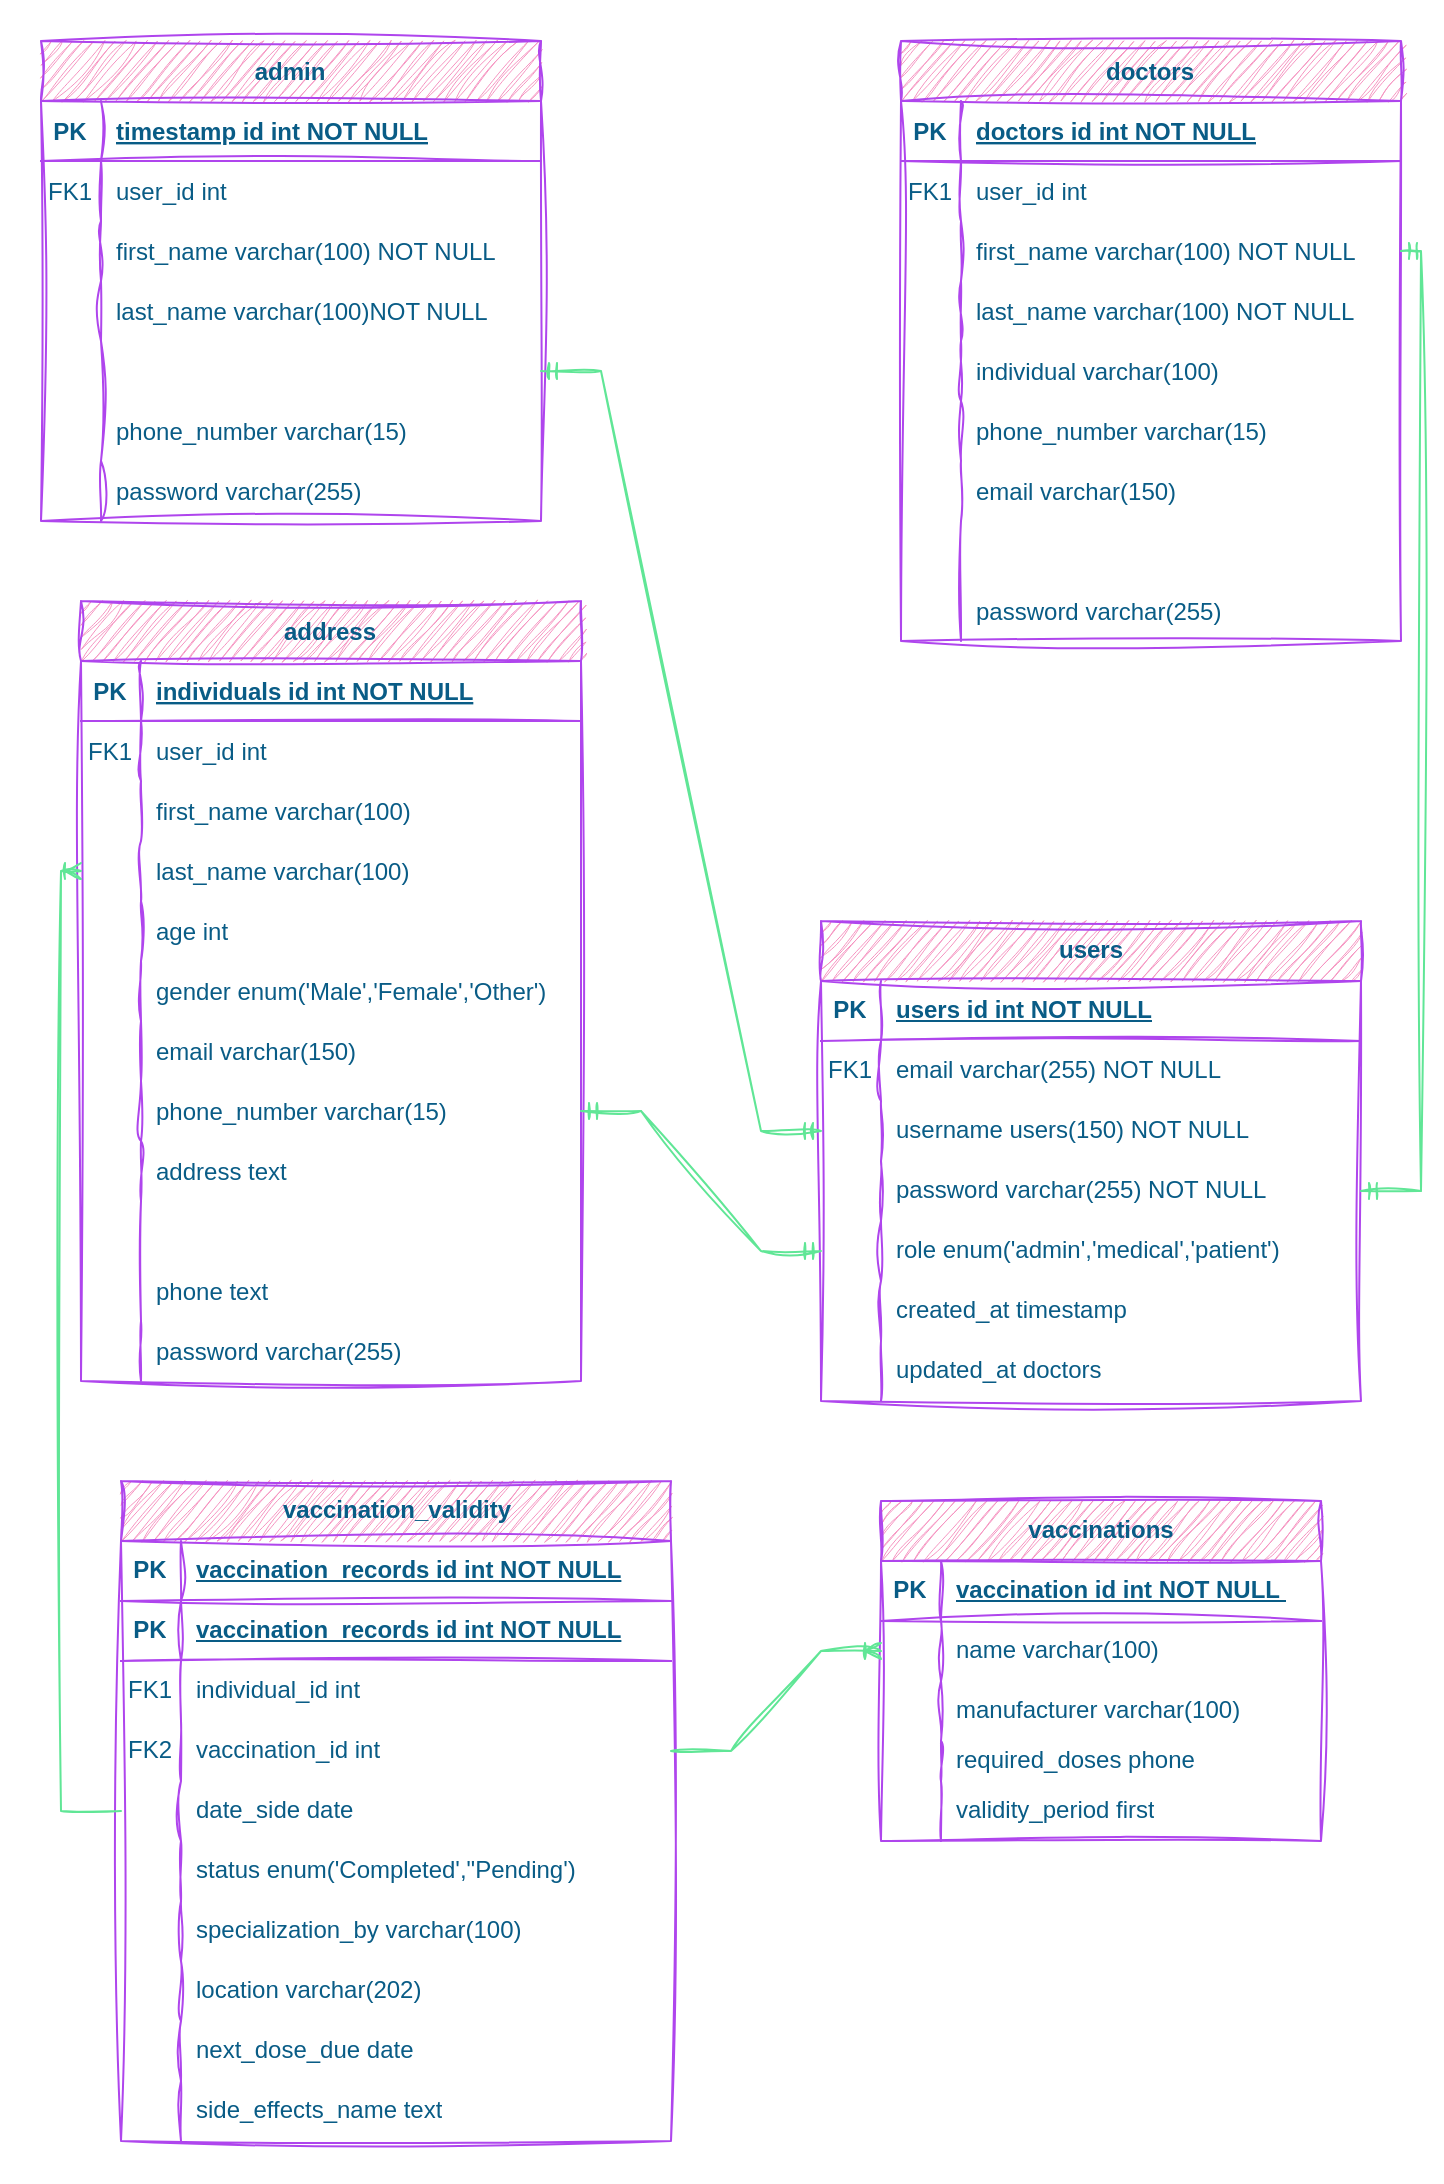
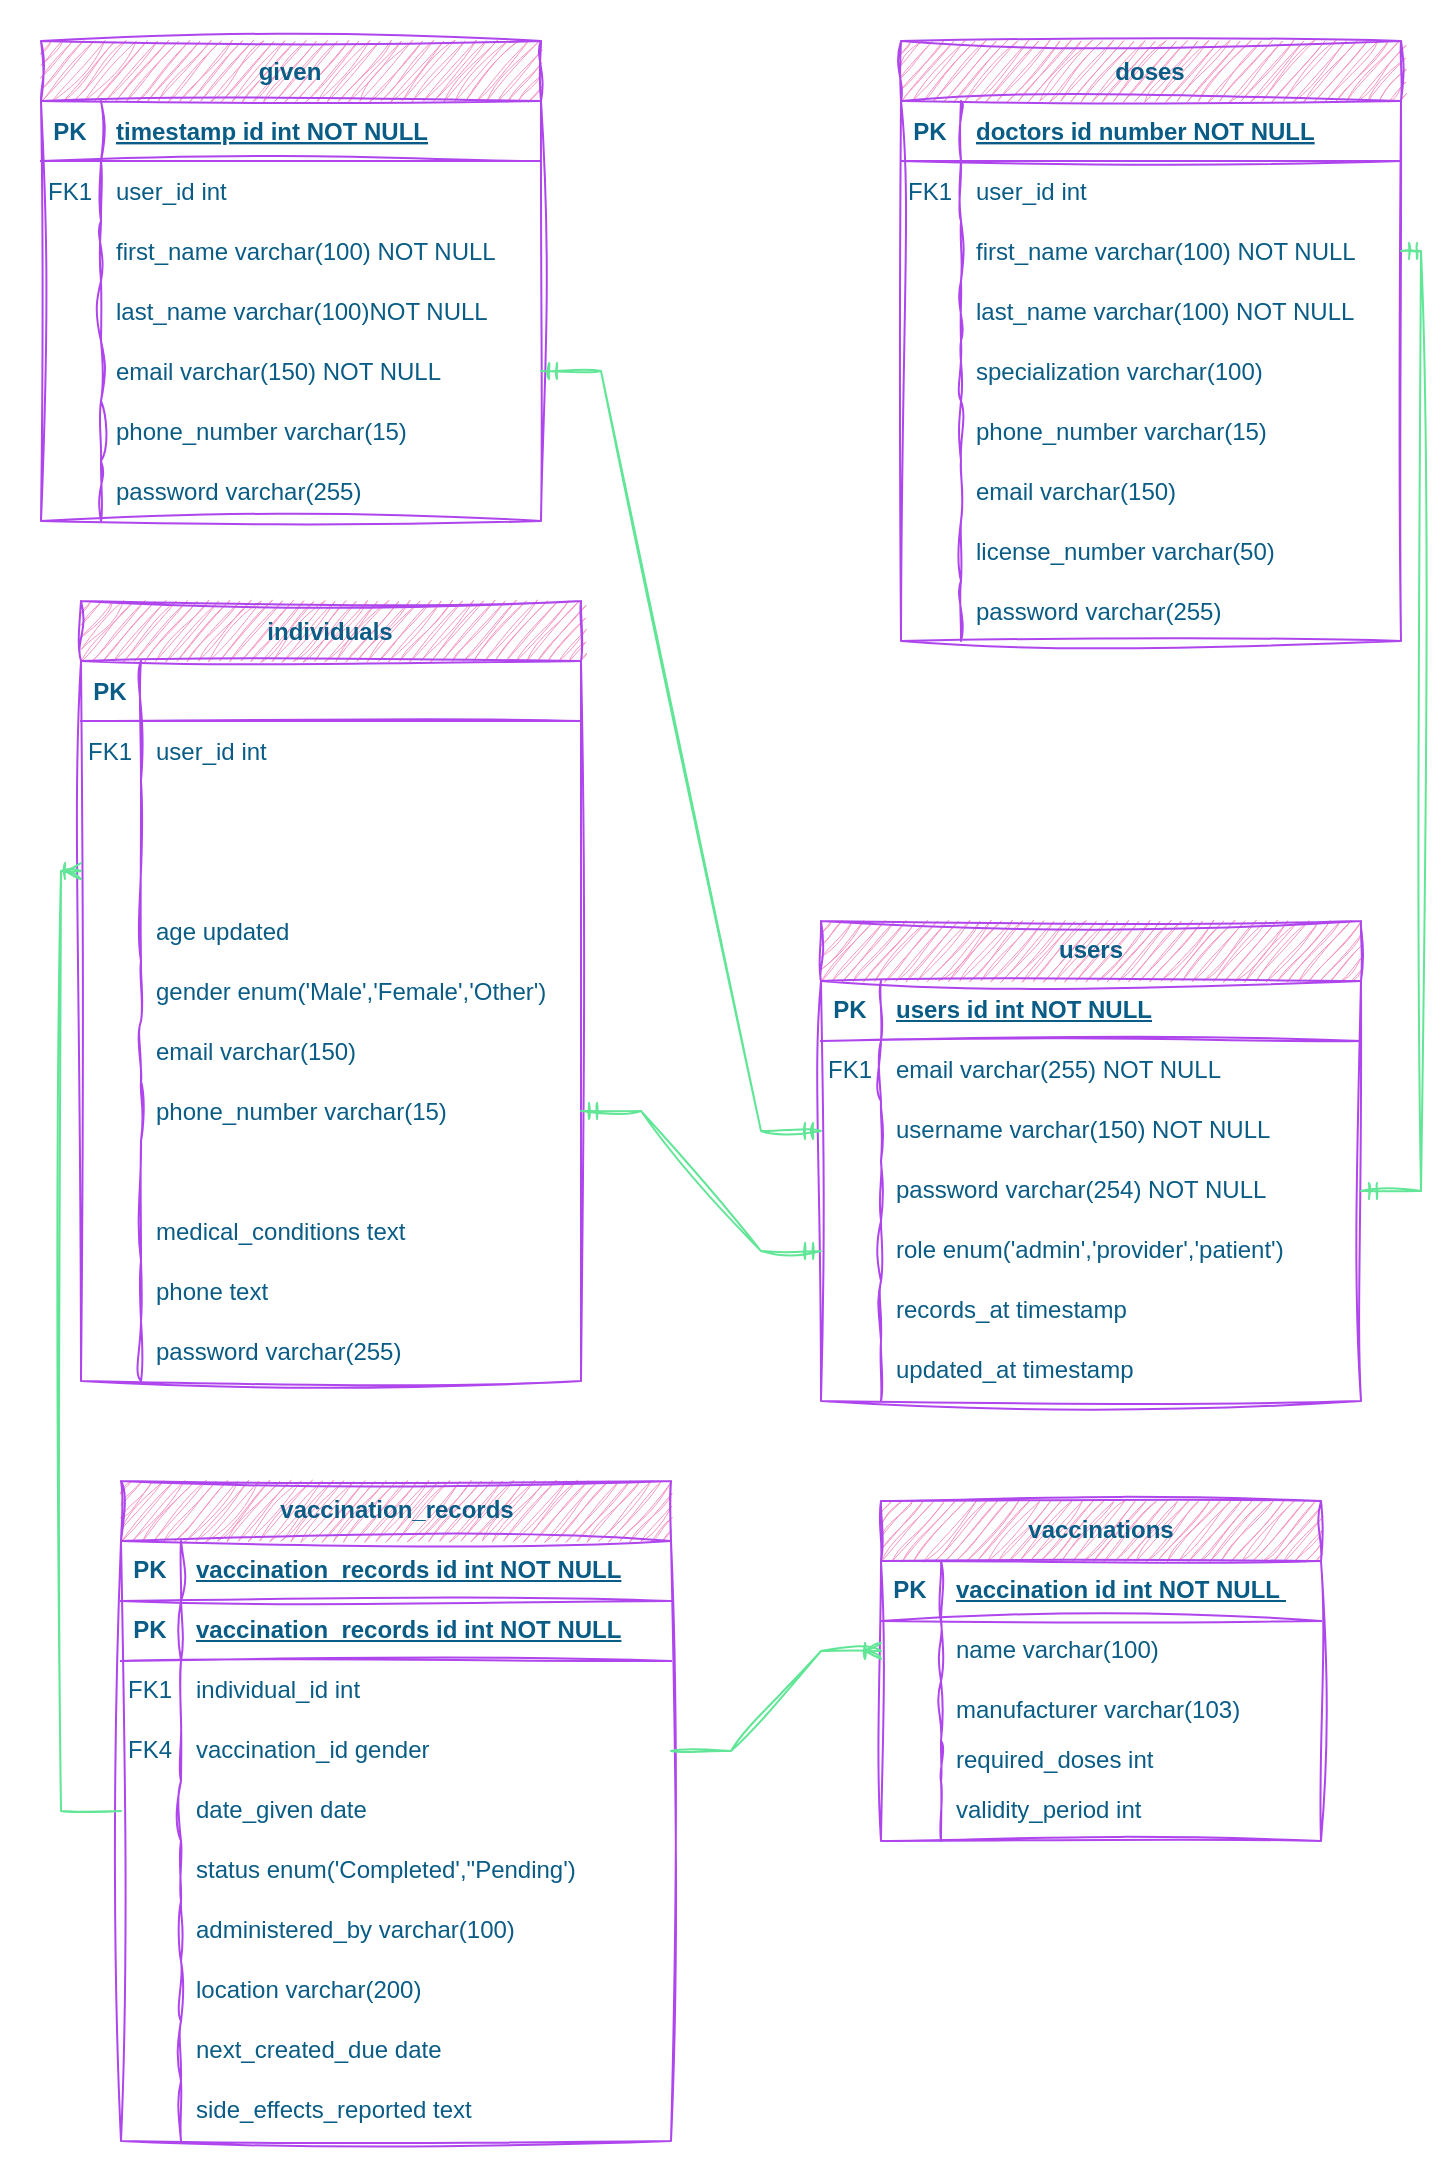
(290, 72) -> (290, 72)
(1150, 72) -> (1150, 72)
(1112, 132) -> (1135, 132)
none -> (321, 371)
(1115, 372) -> (1142, 372)
none -> (1181, 551)
(330, 632) -> (330, 632)
(361, 691) -> none
(361, 811) -> none
(361, 871) -> none
(197, 932) -> (227, 932)
(1076, 1131) -> (1089, 1131)
(361, 1171) -> none
(1089, 1191) -> (1089, 1191)
none -> (361, 1231)
(1109, 1251) -> (1119, 1251)
(1025, 1311) -> (1025, 1311)
(1015, 1371) -> (1025, 1371)
(398, 1511) -> (398, 1511)
(1122, 1711) -> (1122, 1711)
(151, 1751) -> (151, 1751)
(302, 1751) -> (326, 1751)
(1085, 1761) -> (1069, 1761)
(285, 1811) -> (292, 1811)
(1079, 1811) -> (1066, 1811)
(383, 1931) -> (376, 1931)
(329, 1991) -> (329, 1991)
(315, 2051) -> (335, 2051)
(339, 2111) -> (365, 2111)
